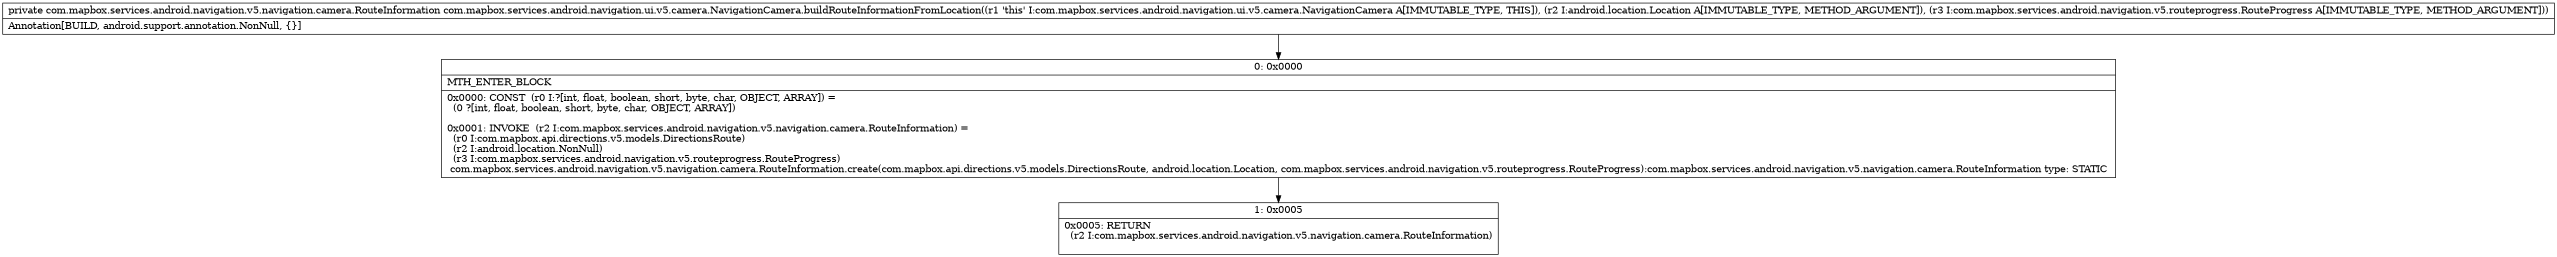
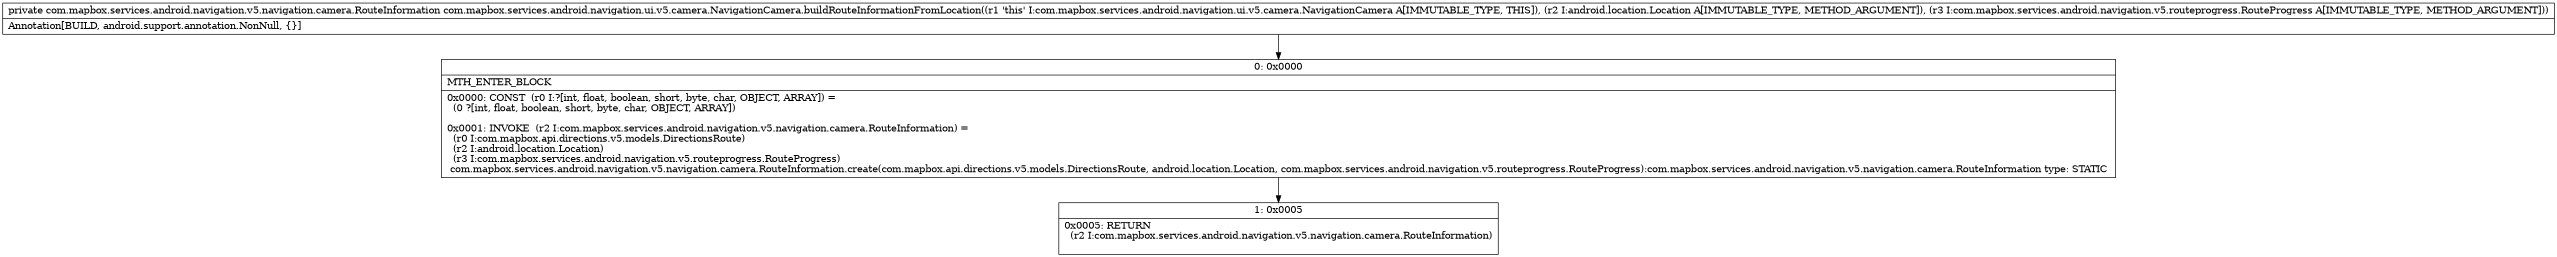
(525, 149) -> (525, 149)
